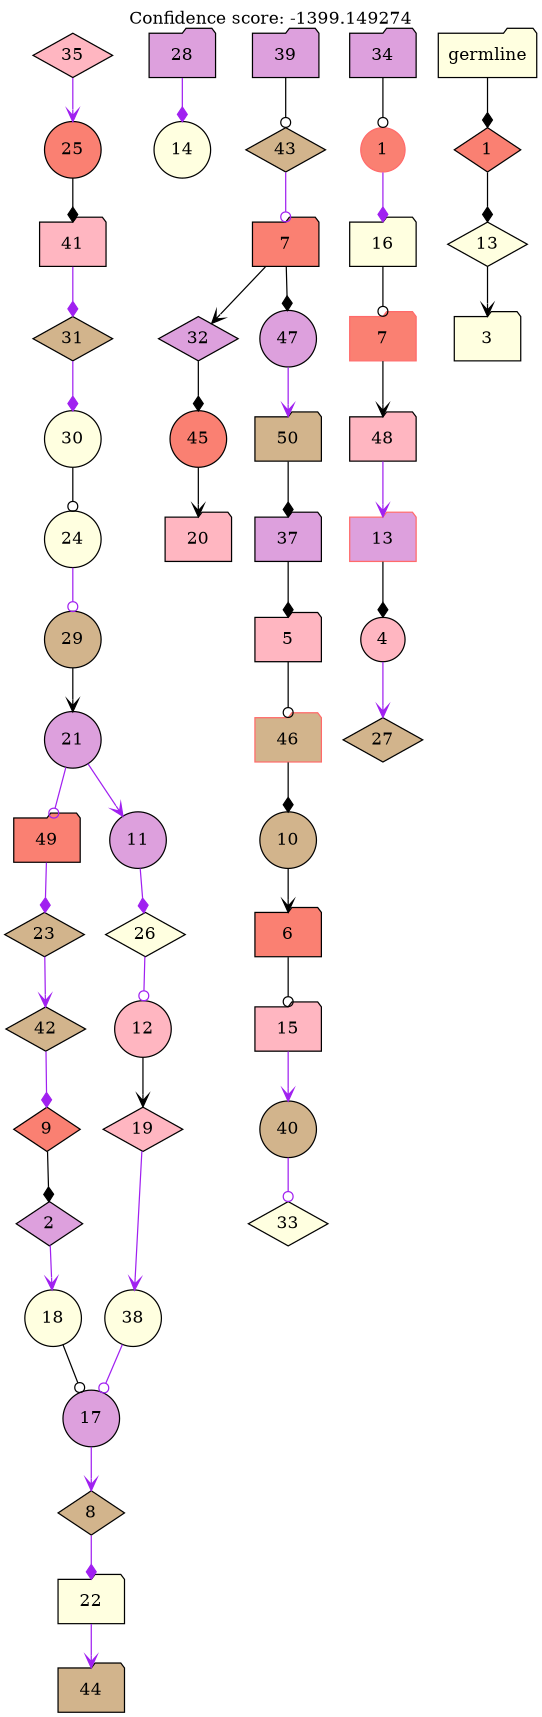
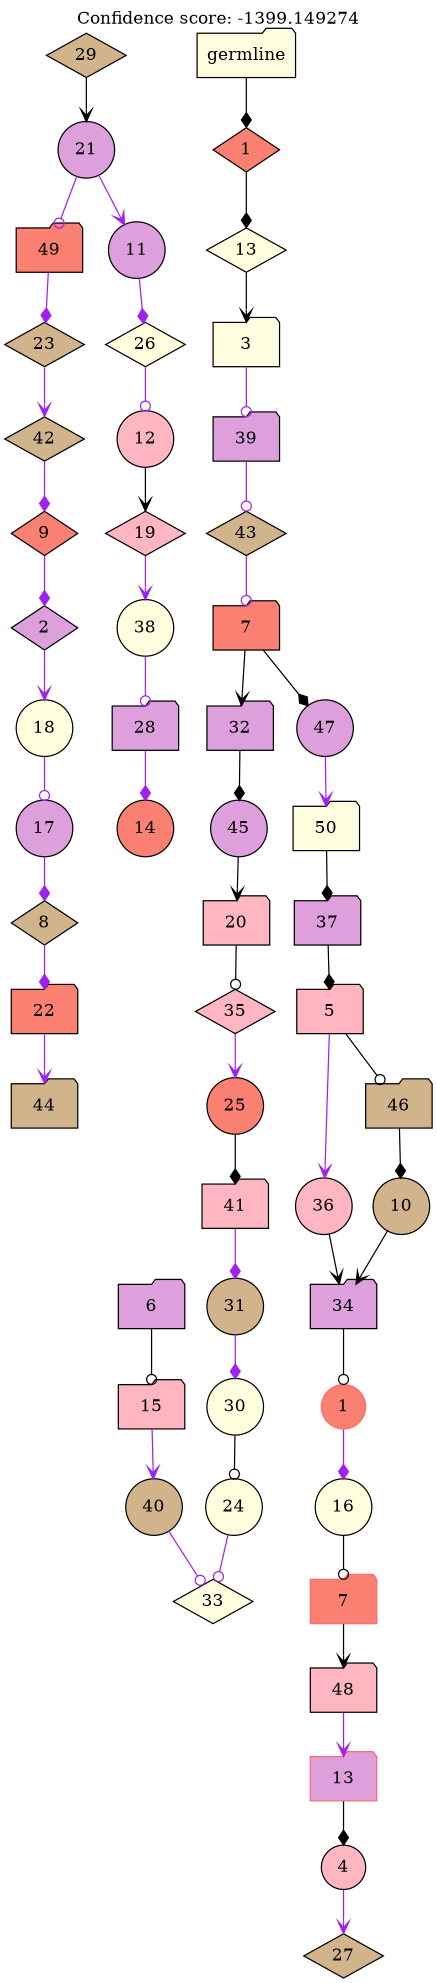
(286, 98) -> (246, 481)
(182, 150) -> (145, 828)
(383, 244) -> (344, 1507)
(73, 339) -> (235, 1307)
(198, 339) -> (240, 728)
none -> (246, 387)
(198, 439) -> (239, 828)
(288, 439) -> (326, 828)
(73, 585) -> (224, 1553)
(73, 640) -> (86, 55)
(288, 740) -> (399, 1106)
(288, 884) -> (375, 1252)
(288, 935) -> (152, 1307)
none -> (236, 962)
(48, 1169) -> (45, 573)
none -> (324, 1206)
(70, 1364) -> (45, 774)
(114, 1364) -> (145, 676)
(91, 1463) -> (45, 871)
(91, 1602) -> (45, 1012)
